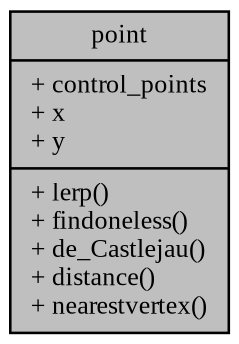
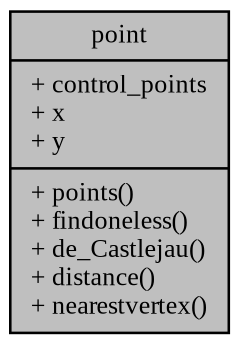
(71, 193) -> (82, 193)
